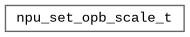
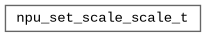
(95, 18) -> (103, 18)
